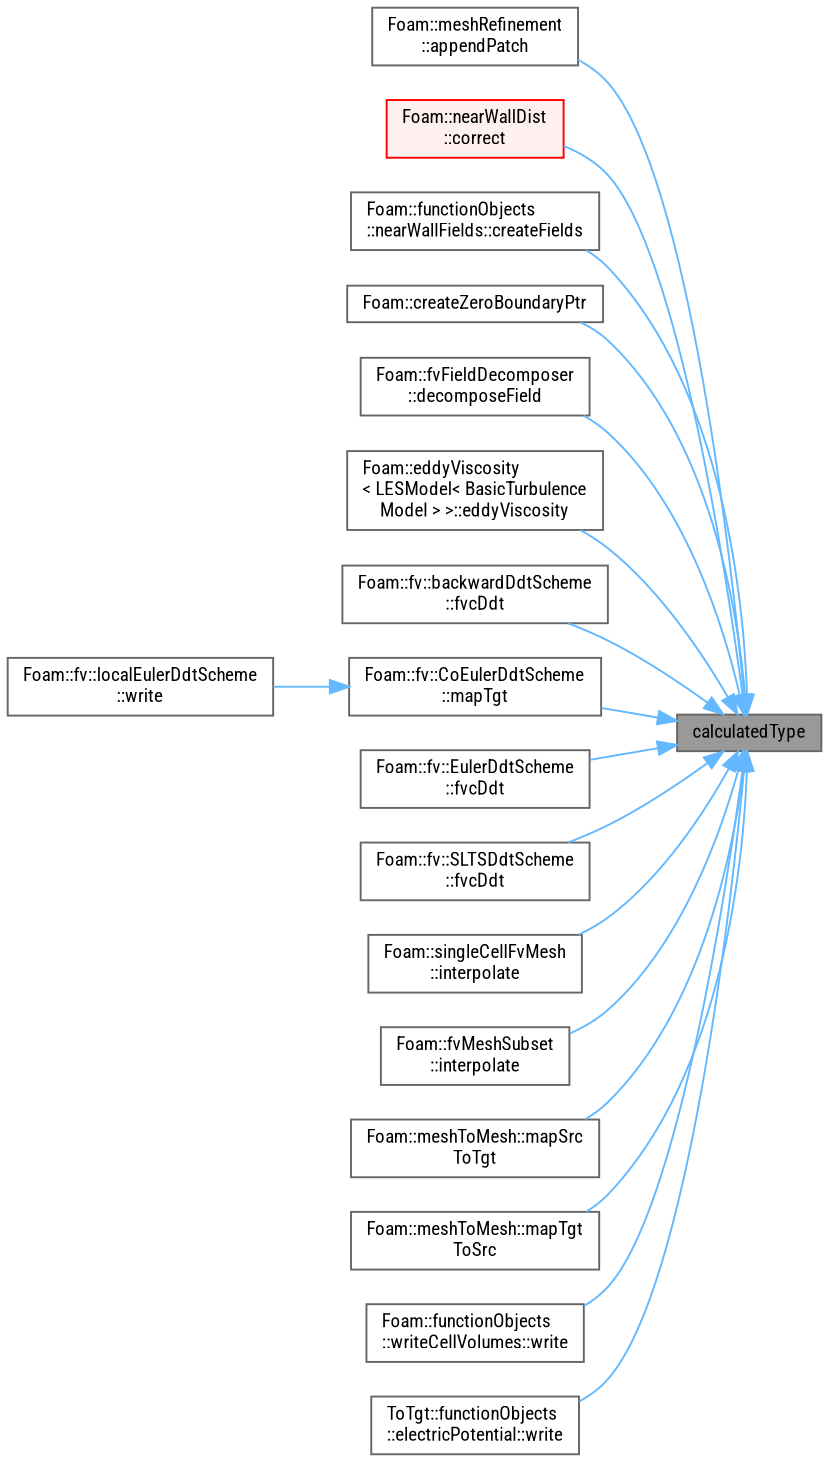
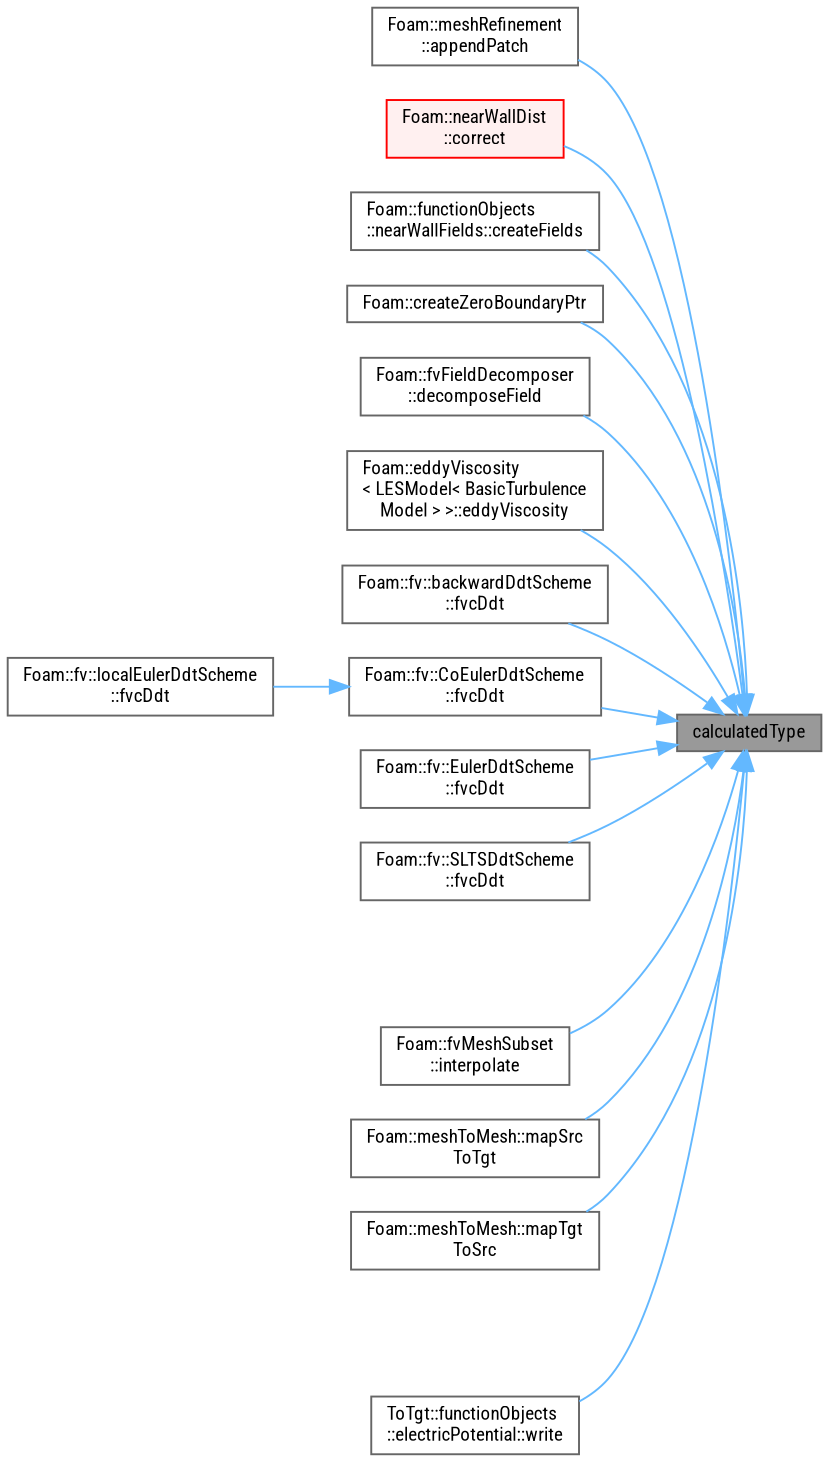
(140, 687) -> (140, 687)
(475, 687) -> (475, 687)
(475, 964) -> none
(475, 1333) -> none
